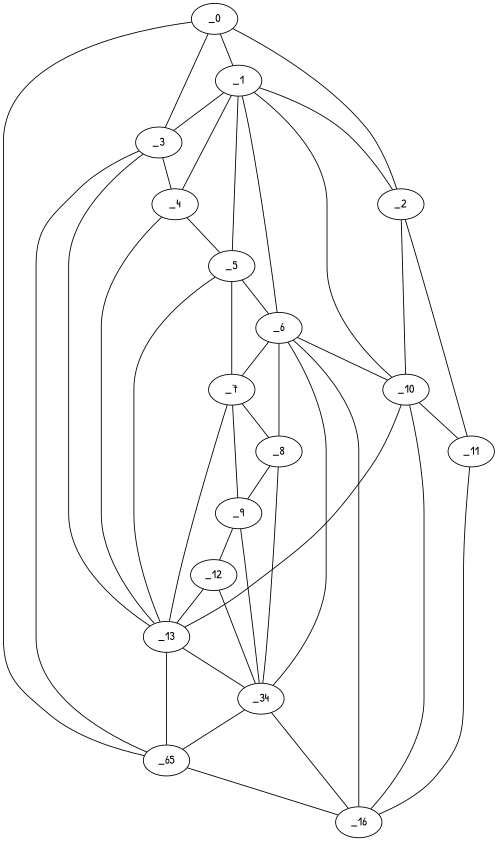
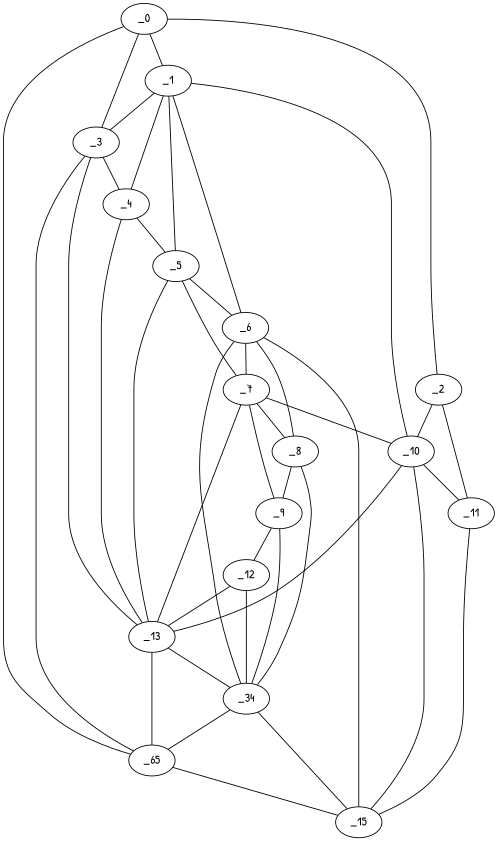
(336, 125) -> none
(342, 359) -> (329, 421)
(359, 822) -> (359, 822)
